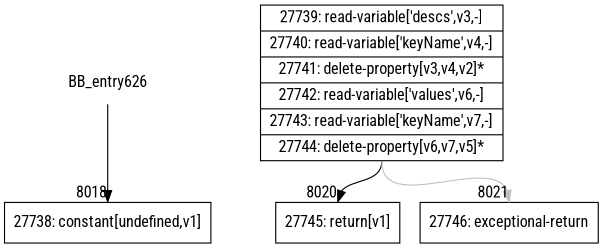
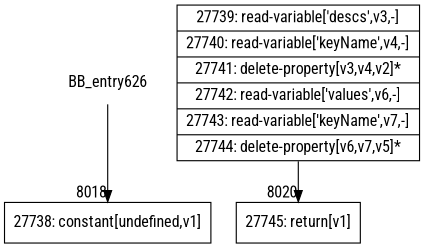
(509, 223) -> none
